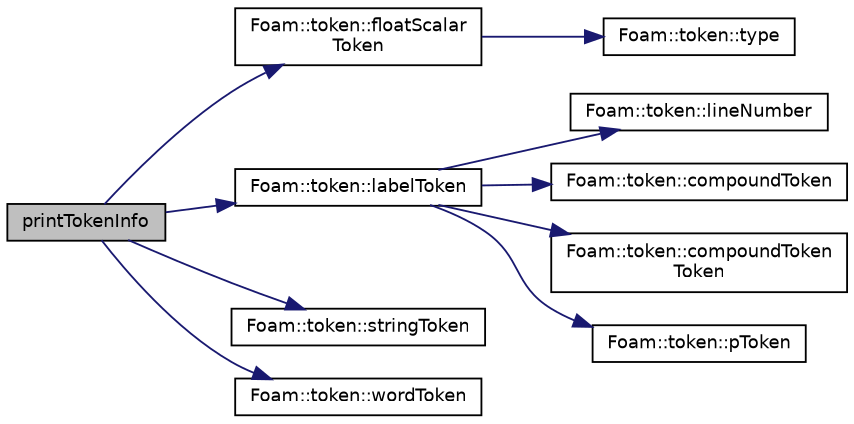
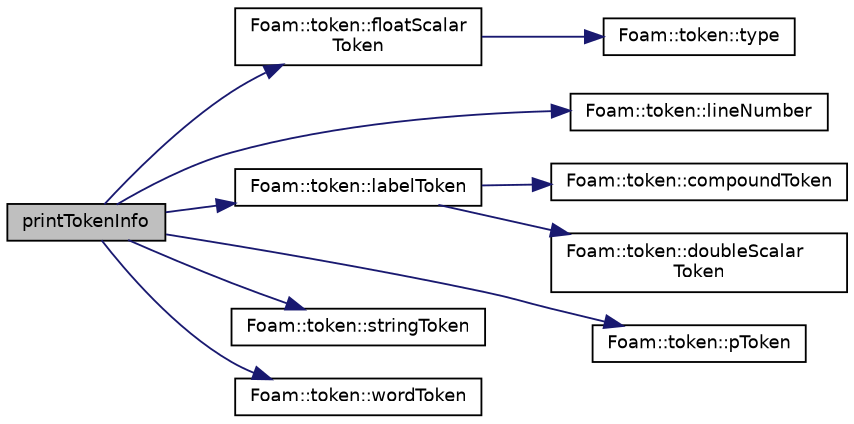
(519, 152) -> (328, 132)
(509, 255) -> (387, 273)
(699, 263) -> (699, 263)
